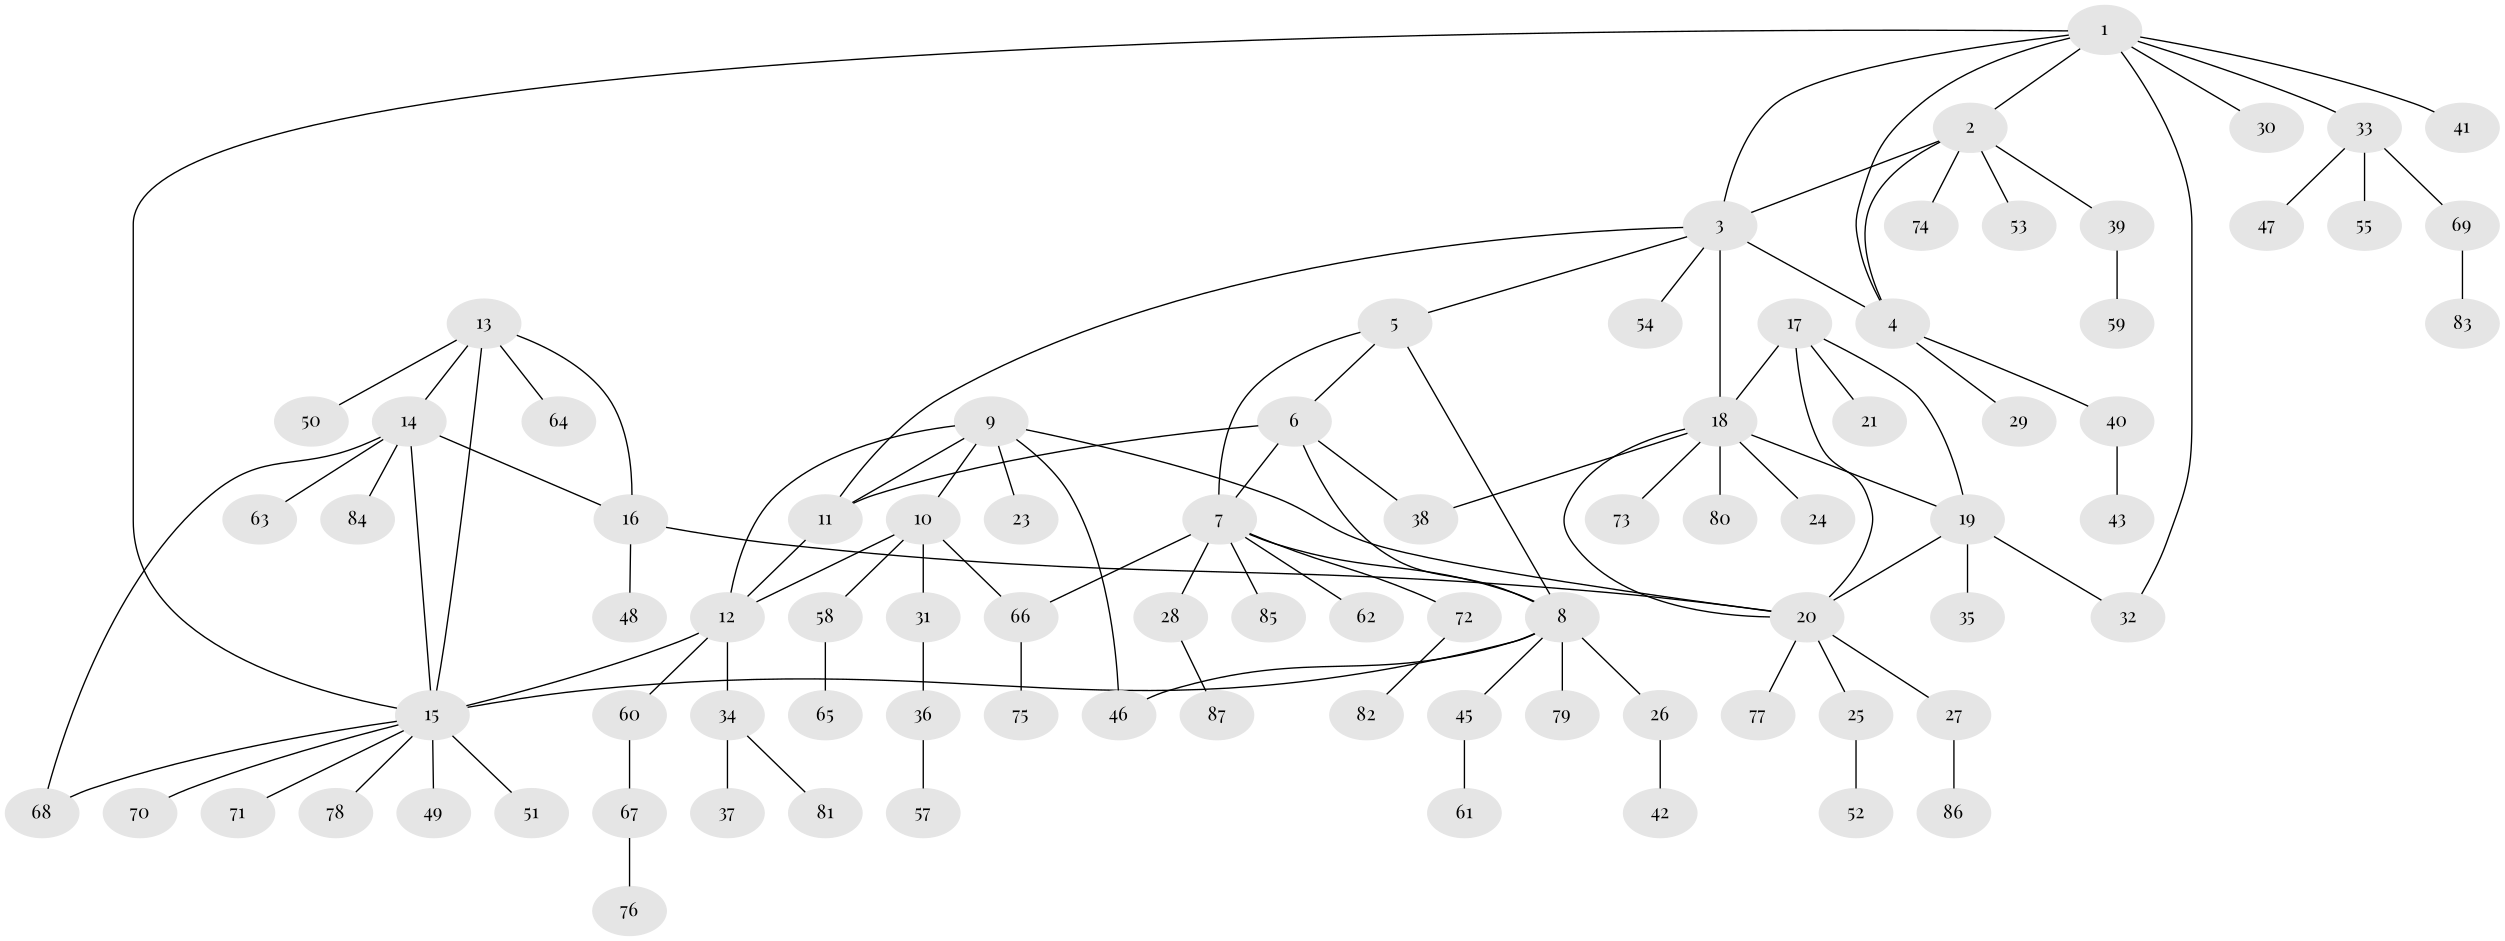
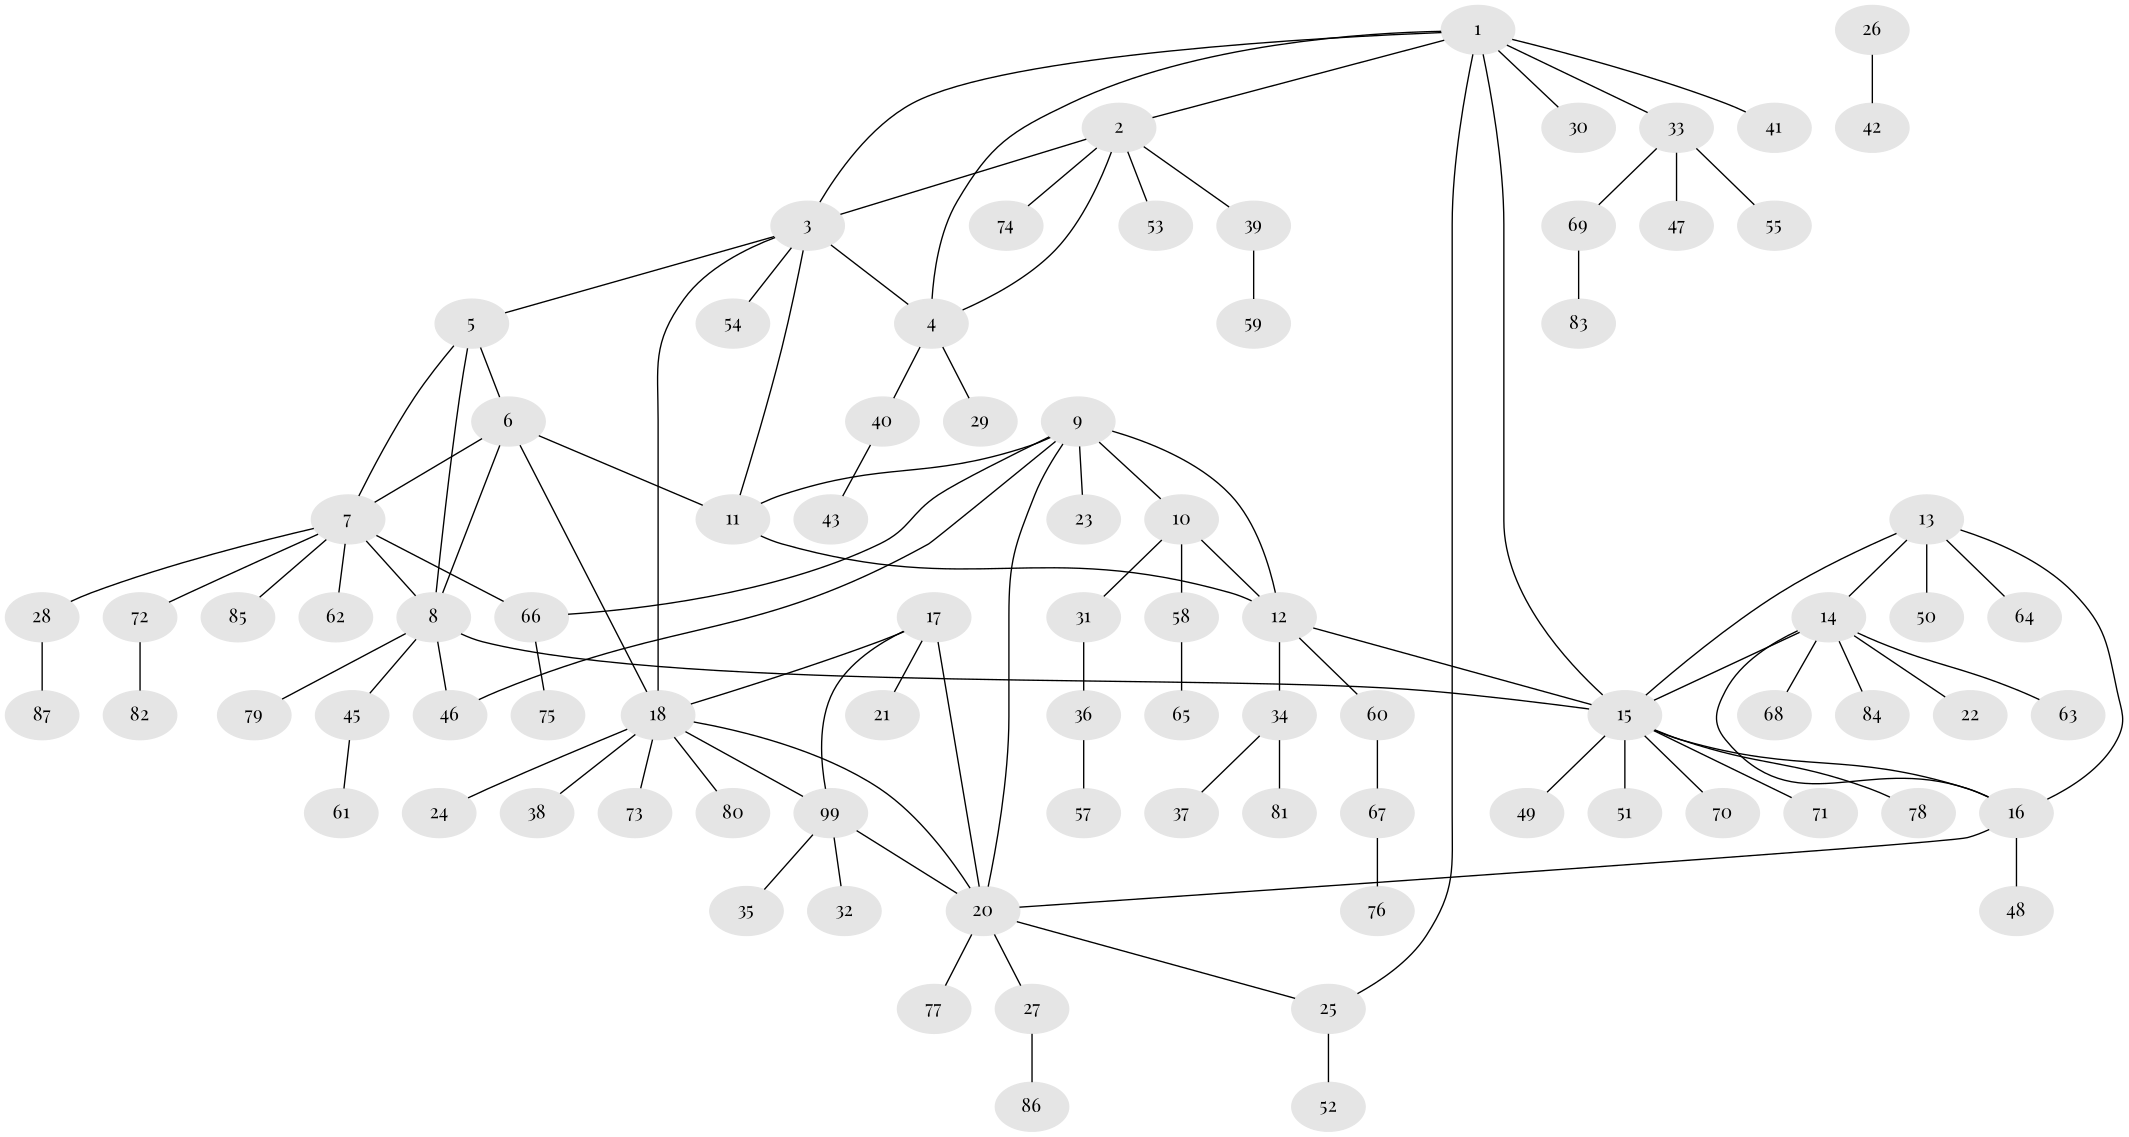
(2192, 319) -> (1452, 542)
(1358, 471) -> (583, 569)
(1968, 519) -> (831, 813)
(973, 570) -> (825, 566)
(1611, 666) -> none
none -> (1970, 715)
(231, 751) -> (1822, 763)
